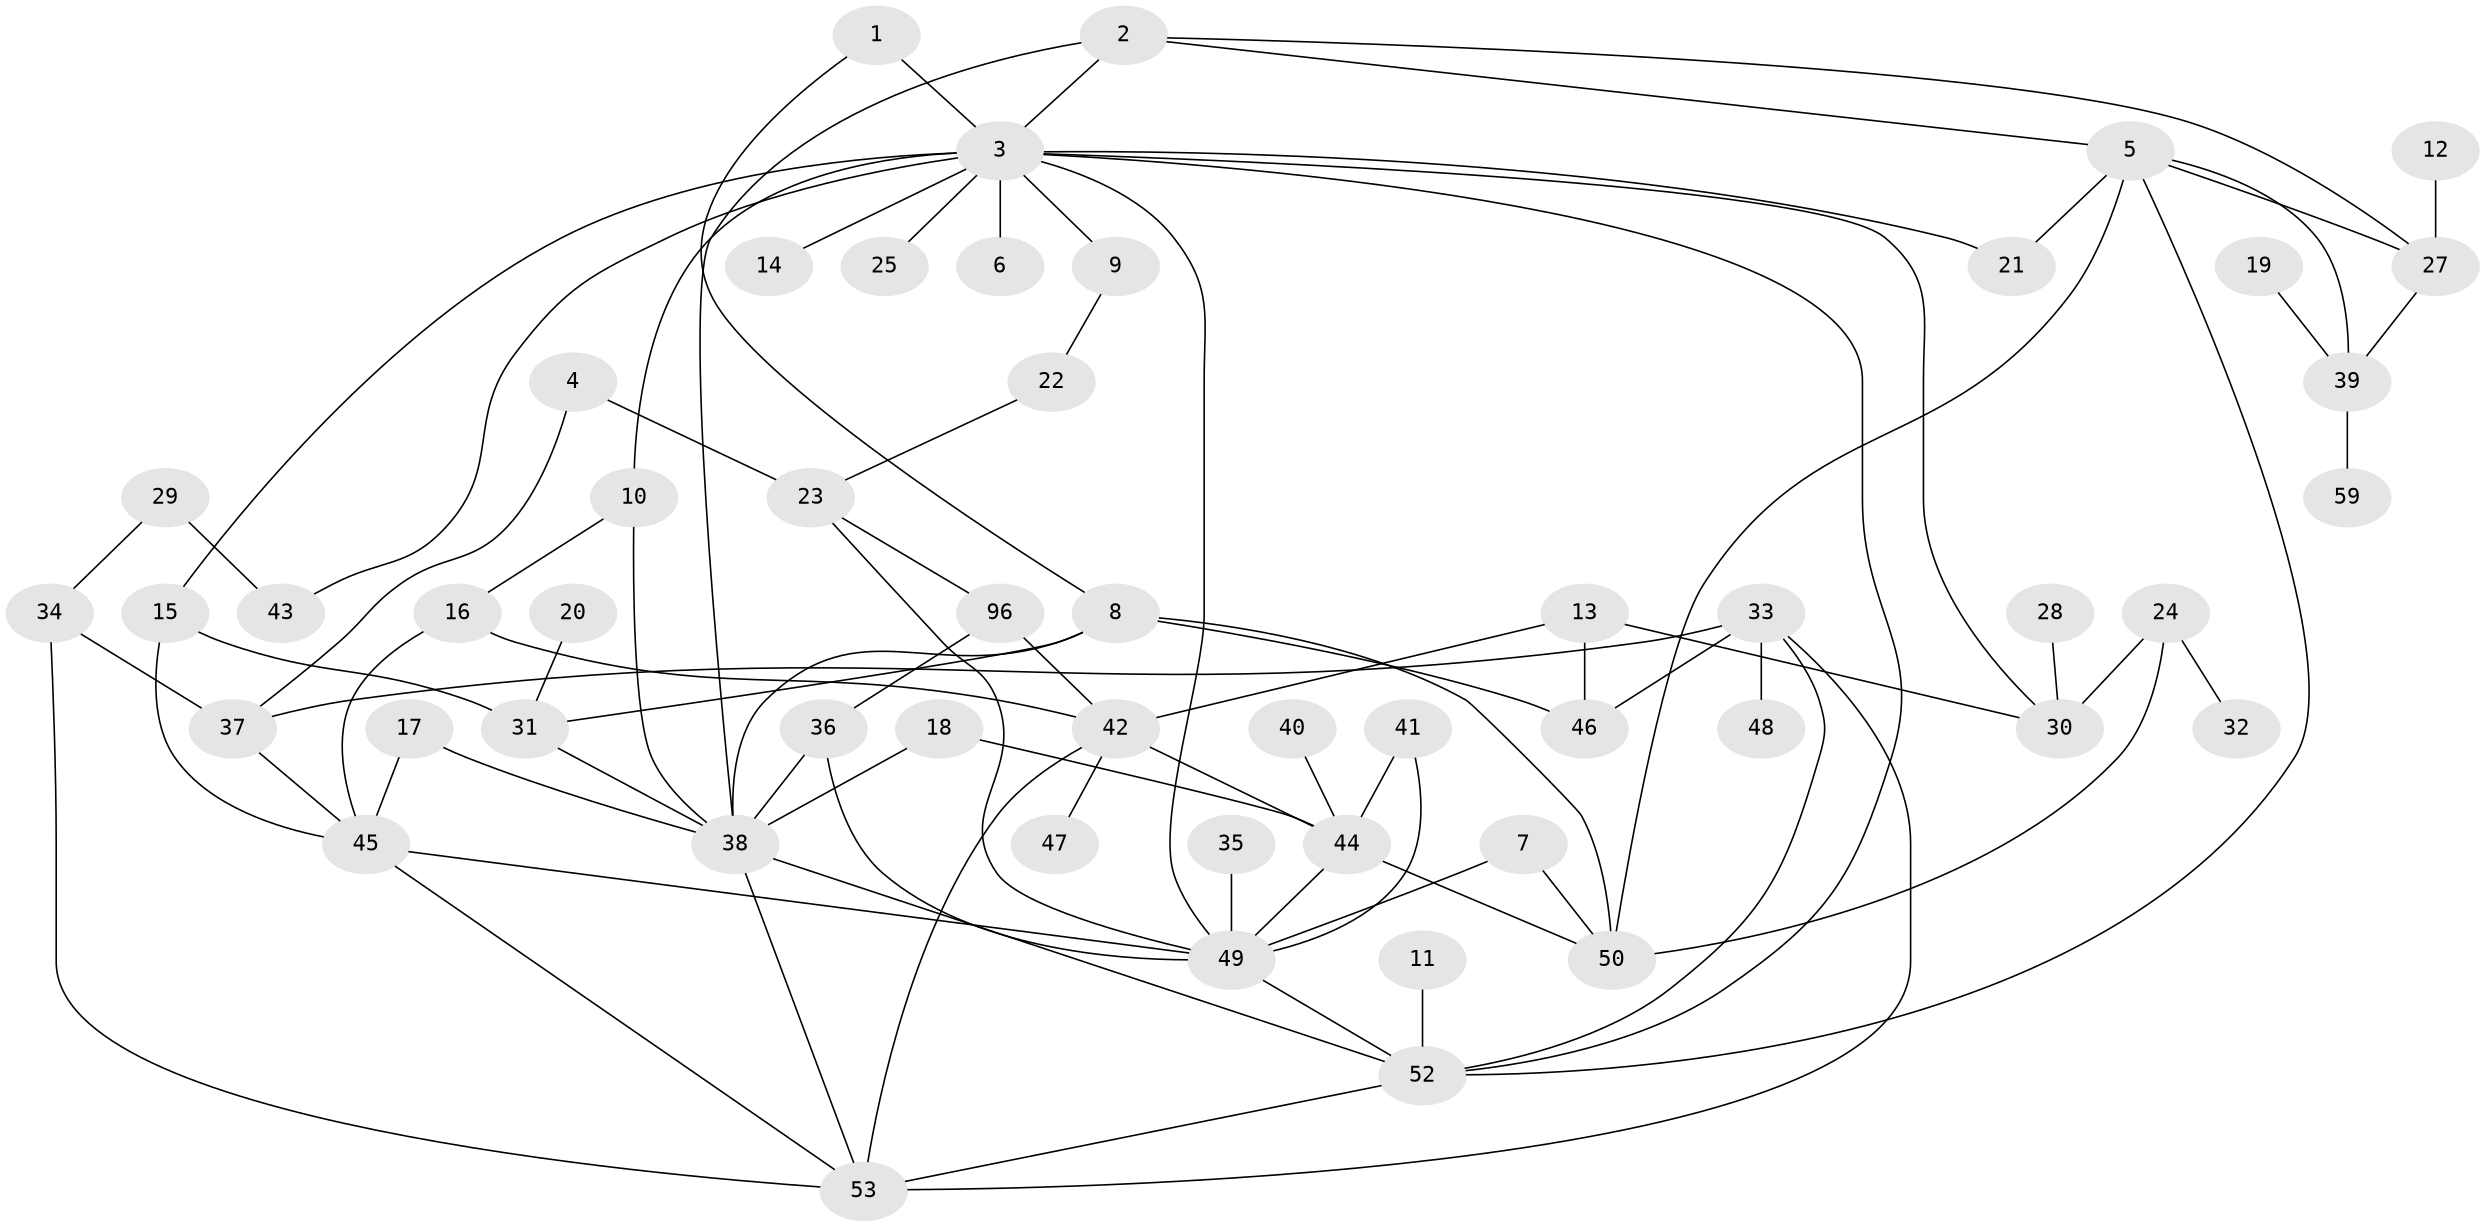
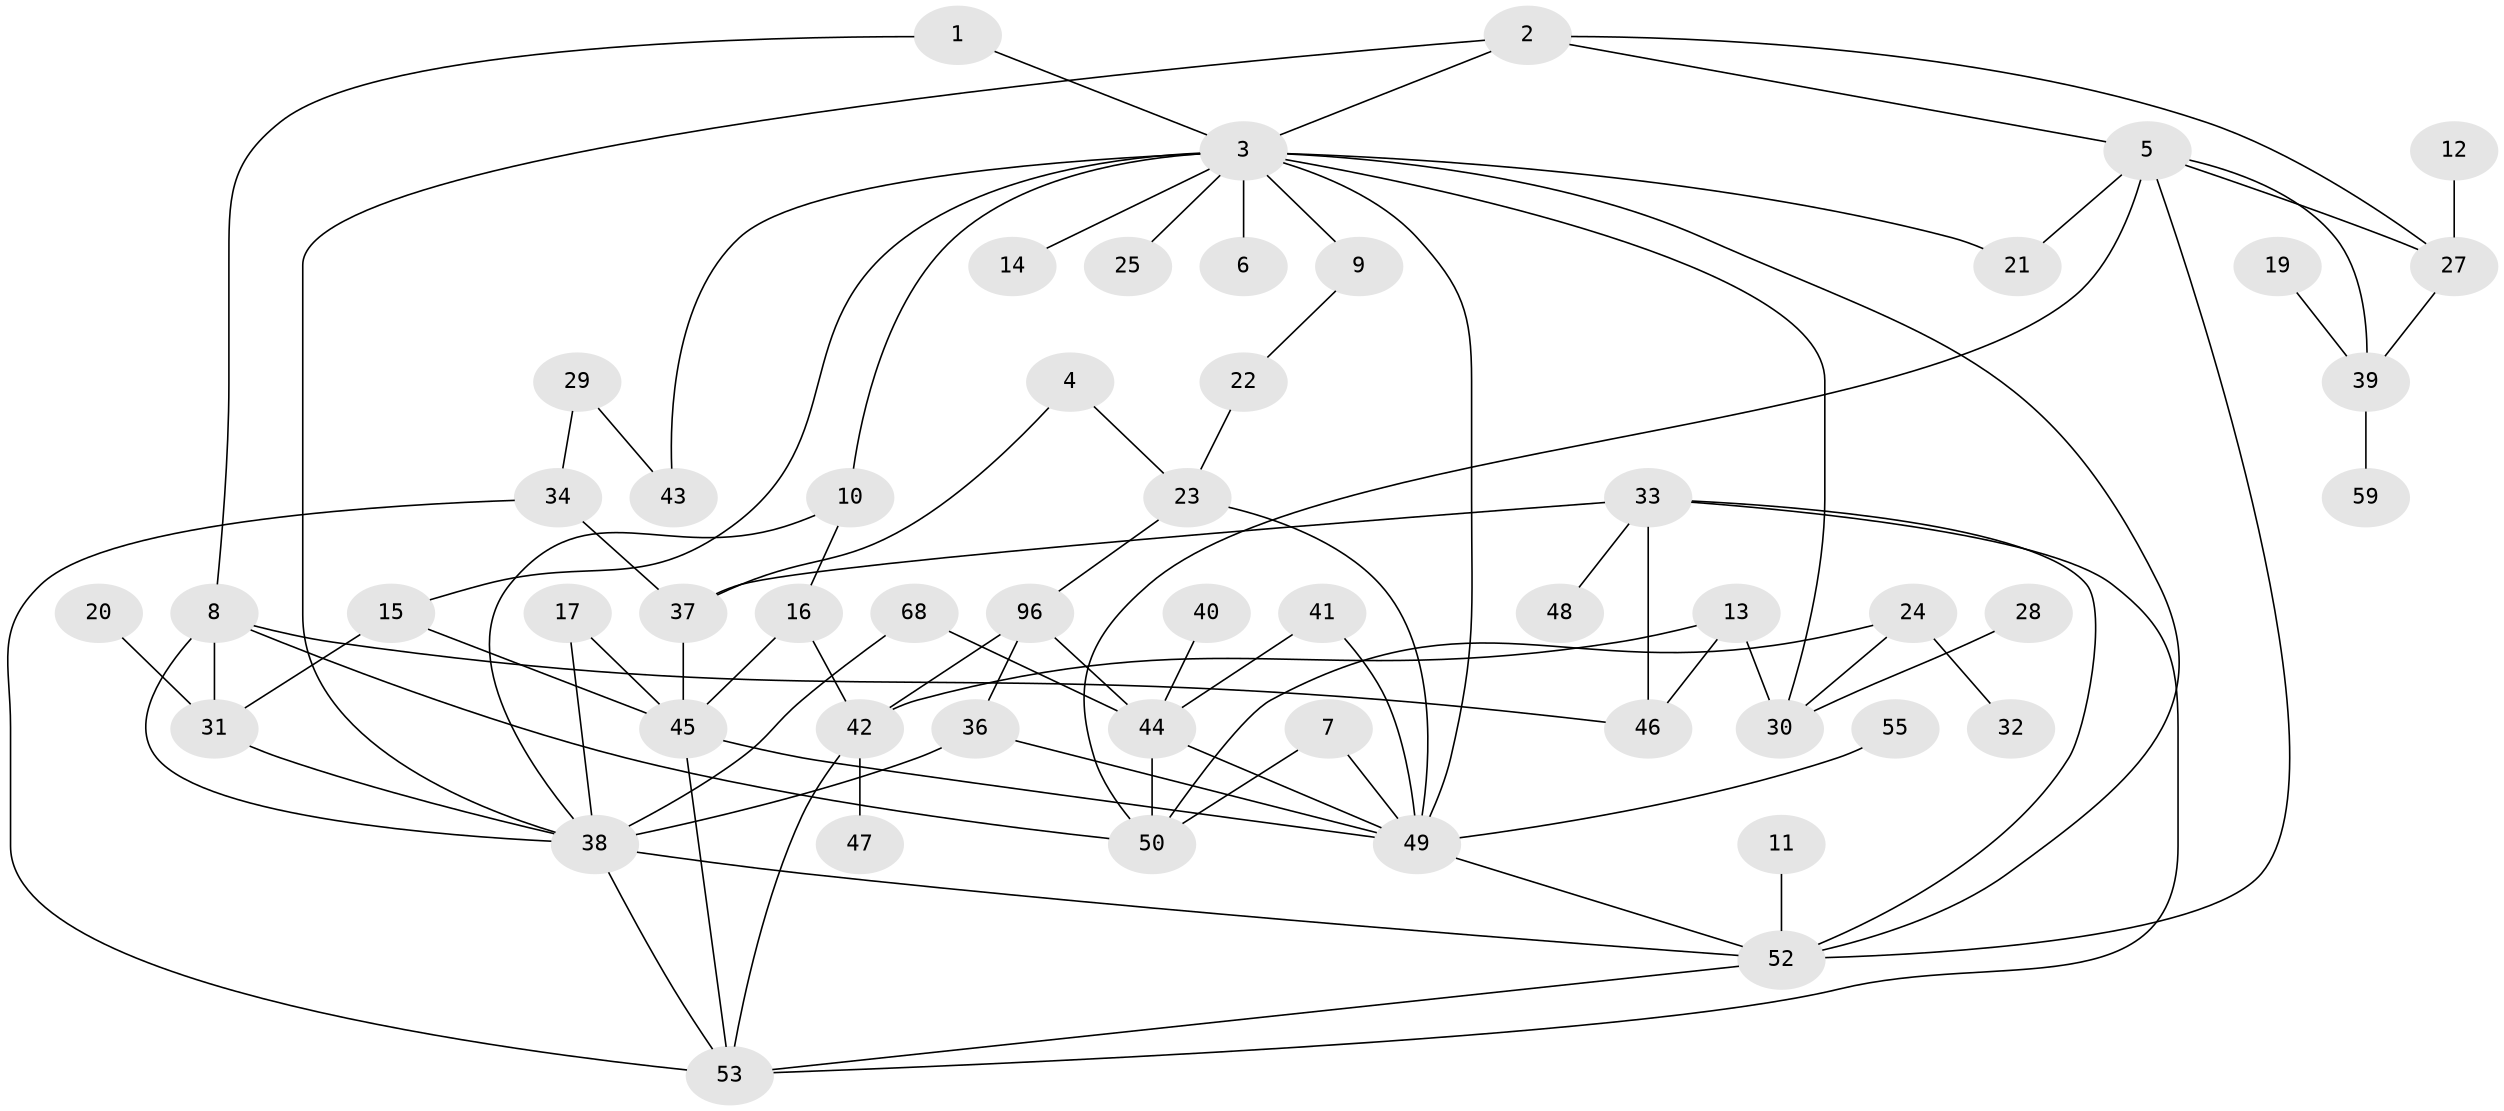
(939, 729) -> (914, 613)
(1231, 787) -> (1077, 658)
(1231, 845) -> (1896, 729)
